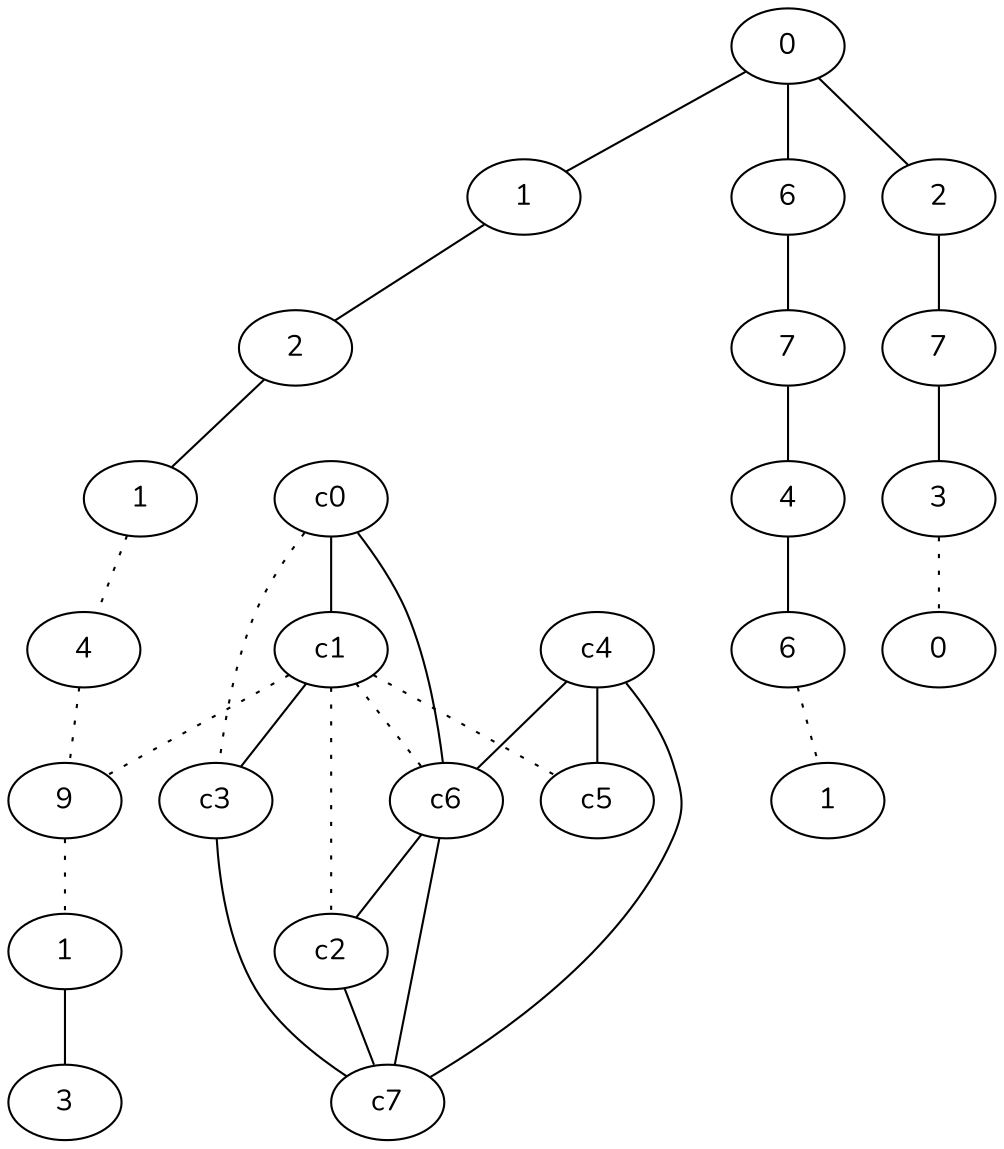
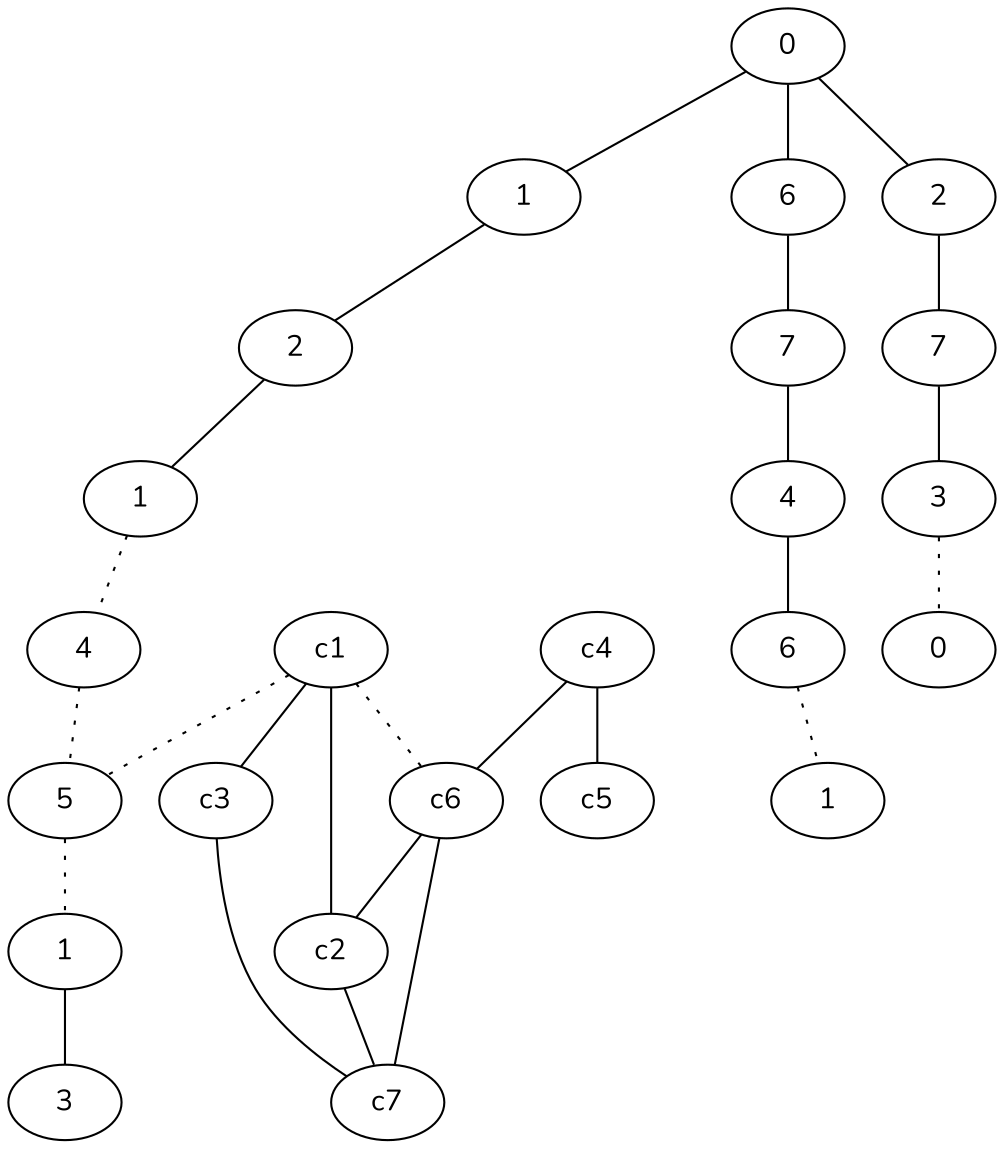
(331, 499) -> none
(464, 725) -> none
(65, 801) -> (65, 801)
(331, 801) -> (331, 801)
(627, 912) -> none
